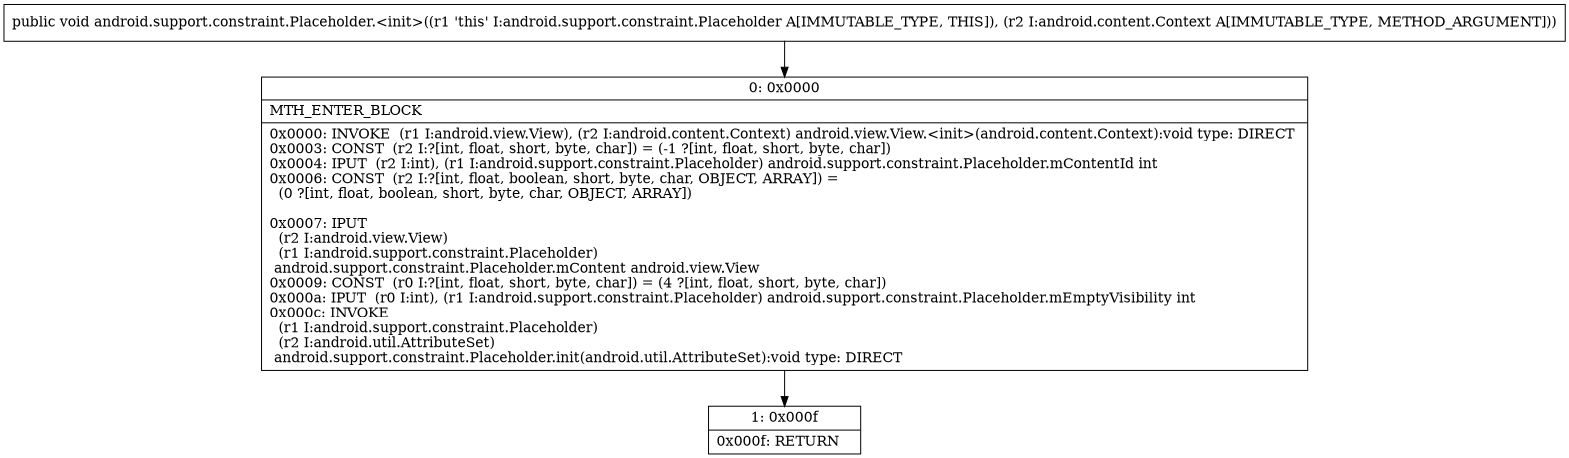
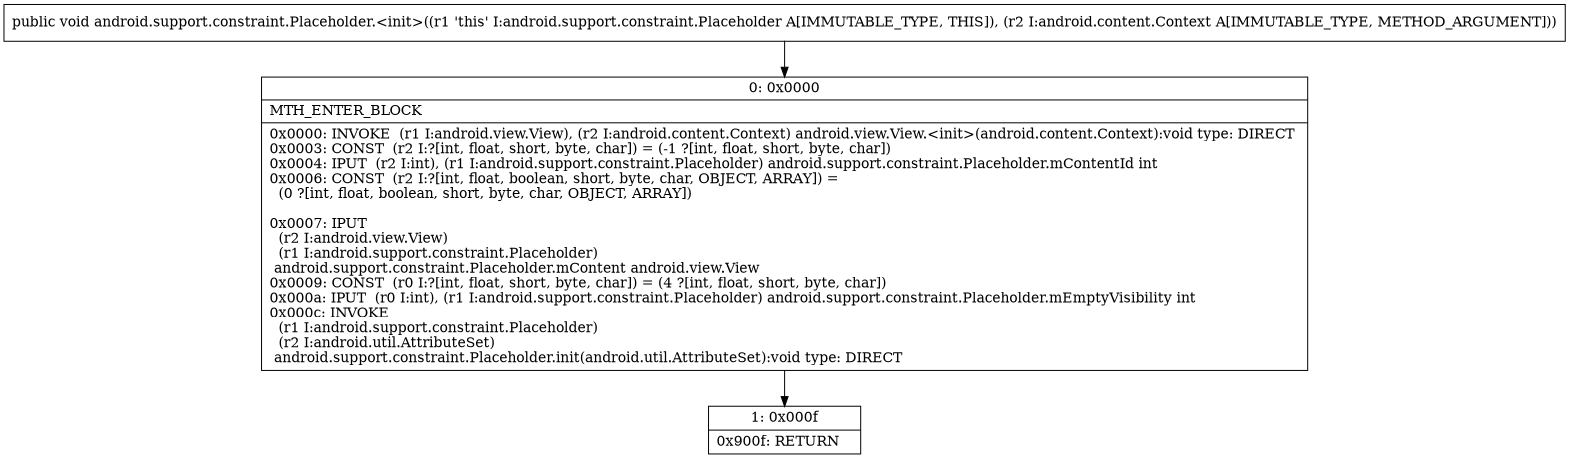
(785, 442) -> (785, 442)
